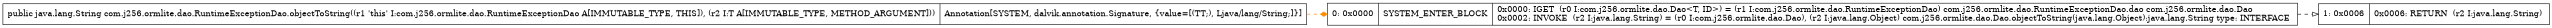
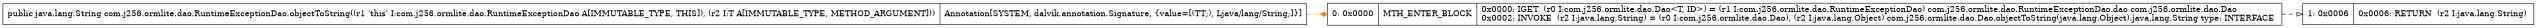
(1435, 14) -> (1428, 14)
